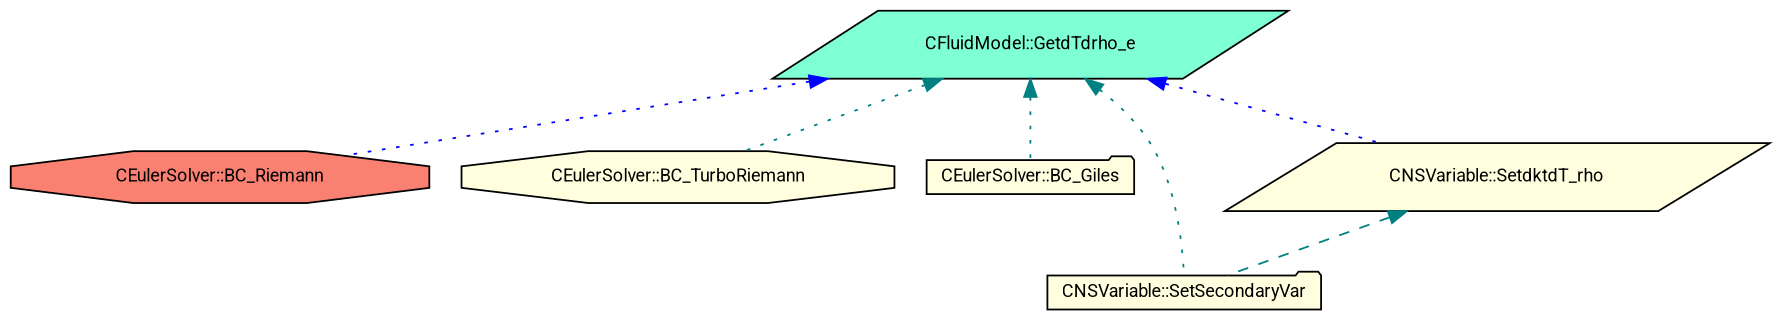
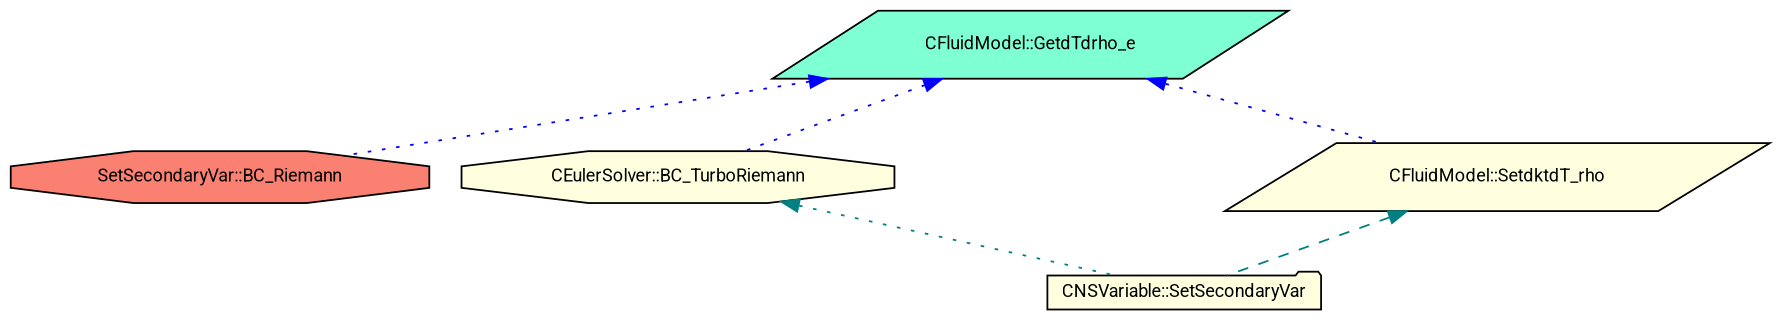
(835, 118) -> (835, 118)
(1164, 172) -> (957, 241)
(220, 177) -> (220, 177)
(1030, 177) -> none
(1497, 177) -> (1497, 177)
